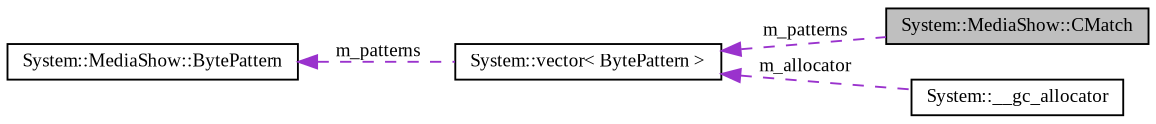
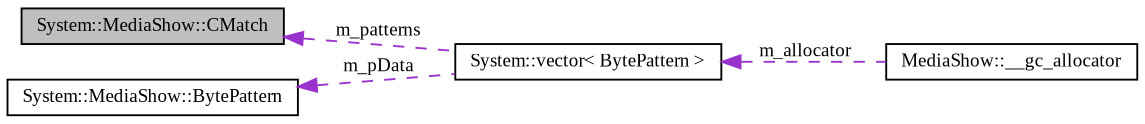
(814, 43) -> (379, 45)
(377, 52) -> (377, 67)
(1017, 97) -> (1012, 62)
